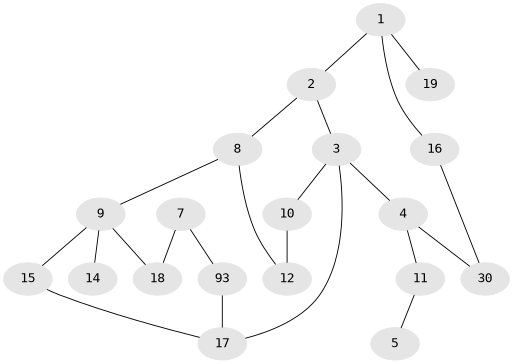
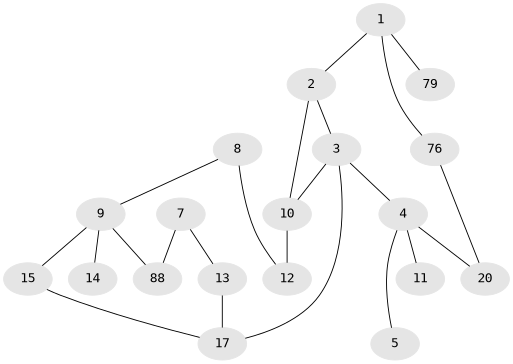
(430, 85) -> (430, 85)
(274, 117) -> (299, 149)
(435, 149) -> (435, 149)
(157, 279) -> (157, 279)
(222, 279) -> (222, 279)
(485, 279) -> (485, 279)
(408, 311) -> (387, 279)
